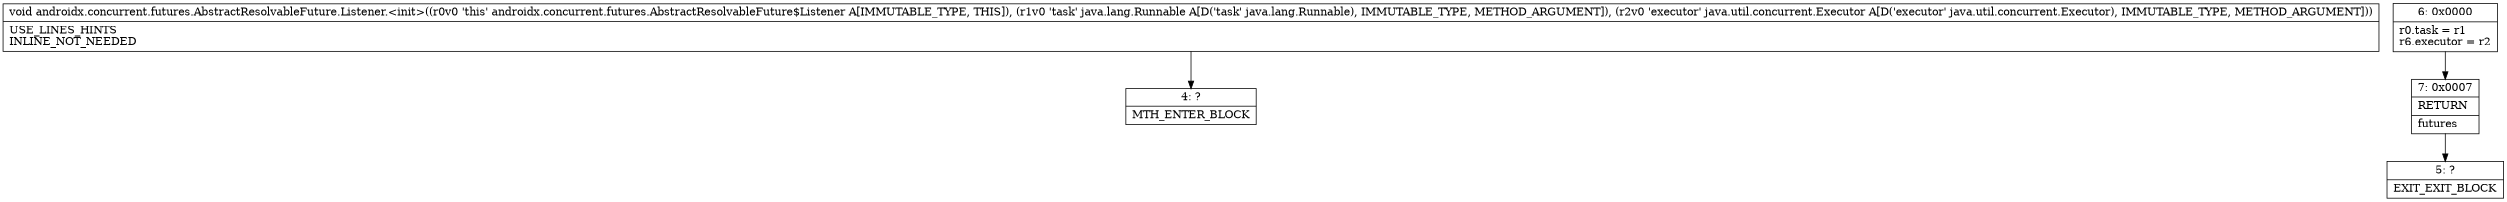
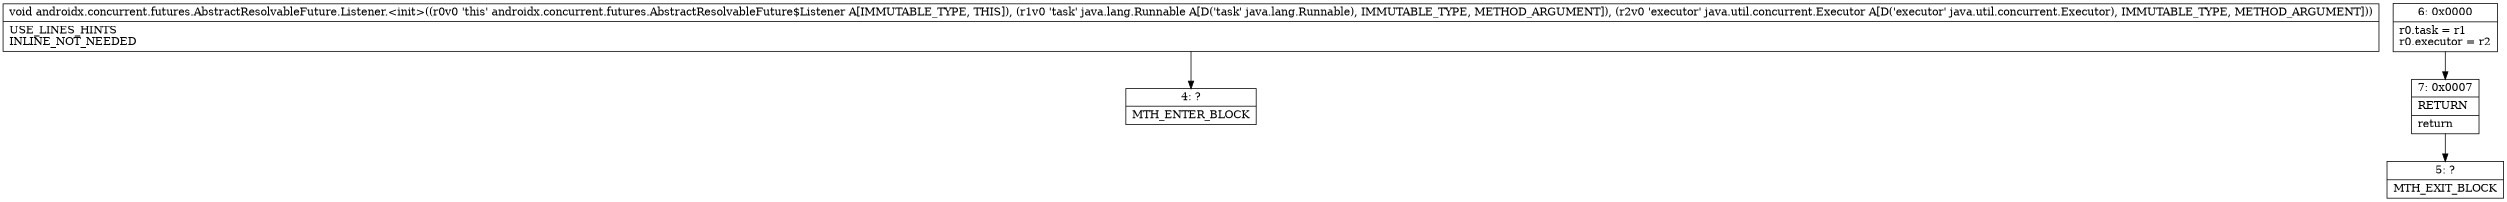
(2445, 42) -> (2445, 42)
(2438, 124) -> (2435, 124)
(2445, 189) -> (2445, 189)
